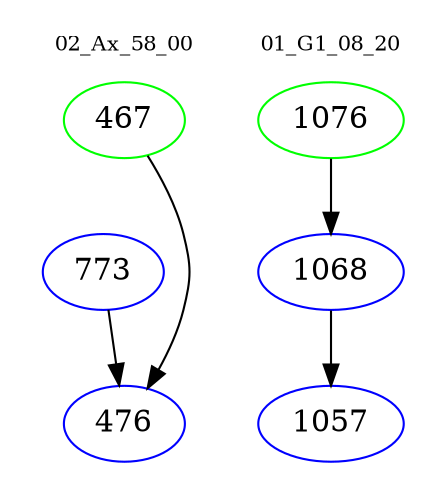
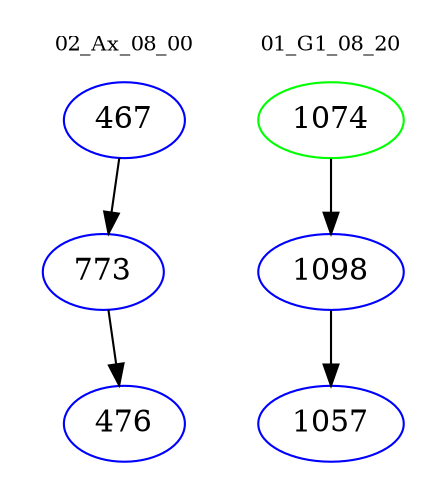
(124, 45) -> (124, 45)
(124, 120) -> (124, 120)
(331, 120) -> (331, 120)
(189, 261) -> (115, 185)
(331, 272) -> (331, 272)
